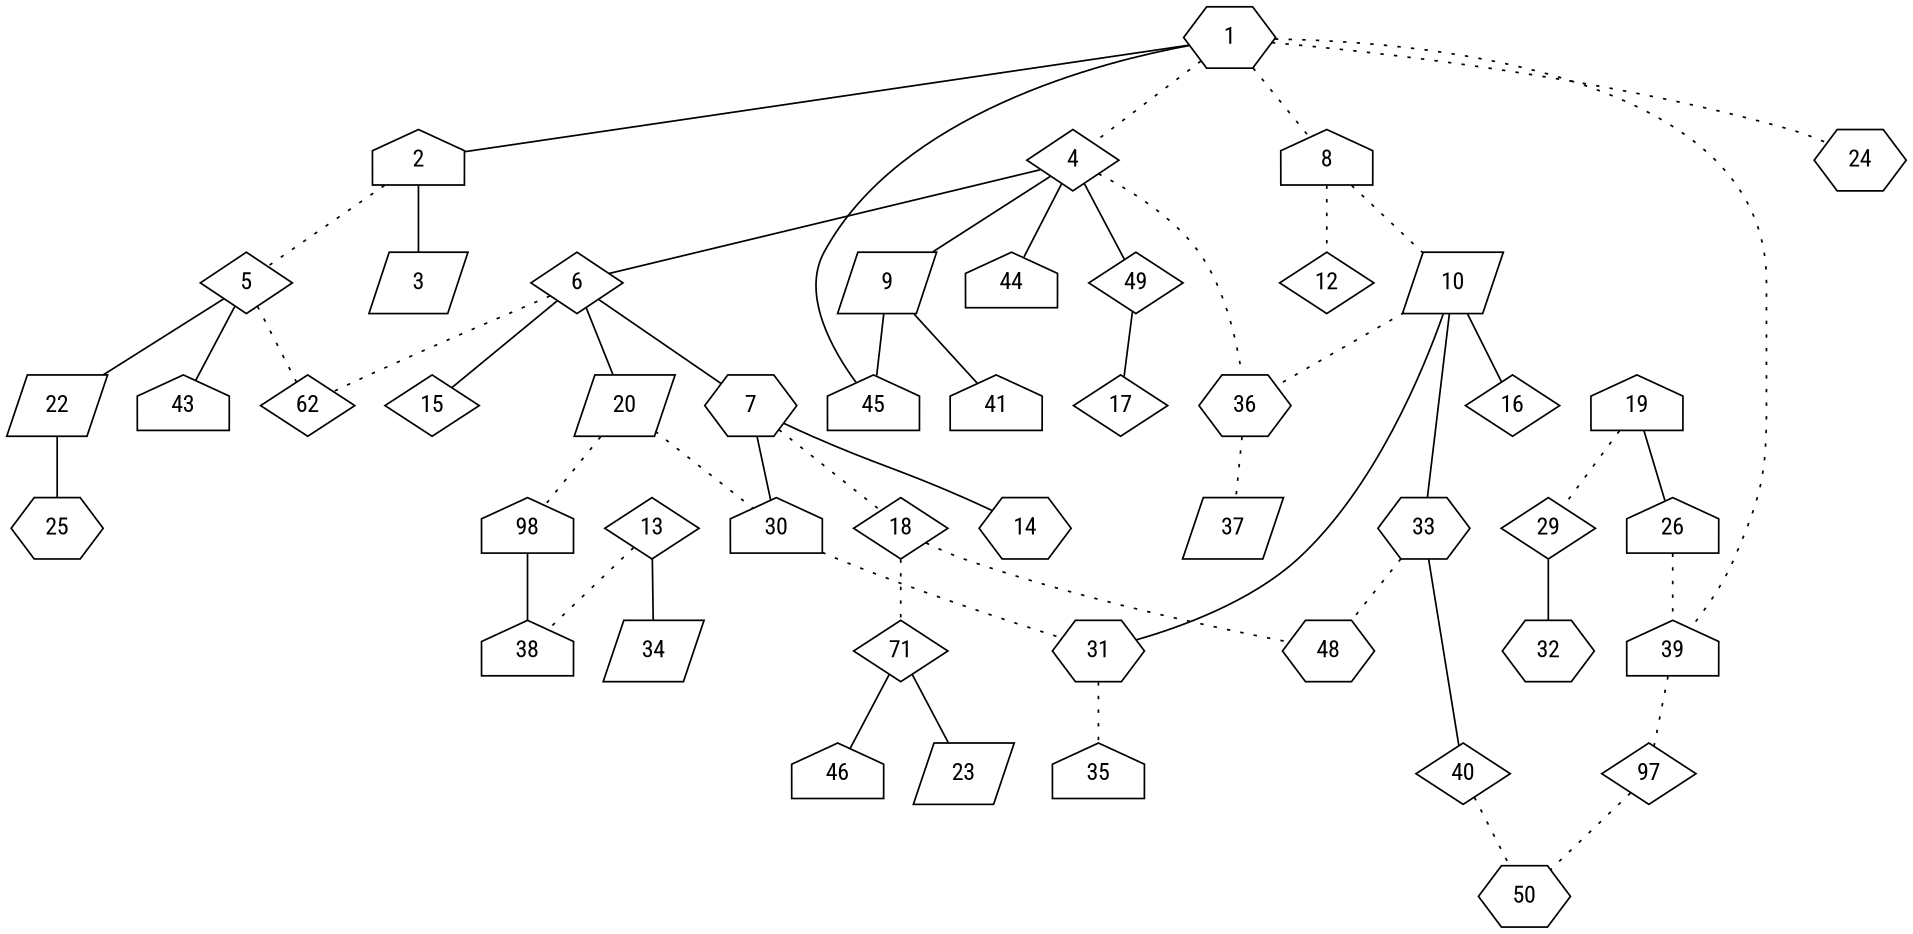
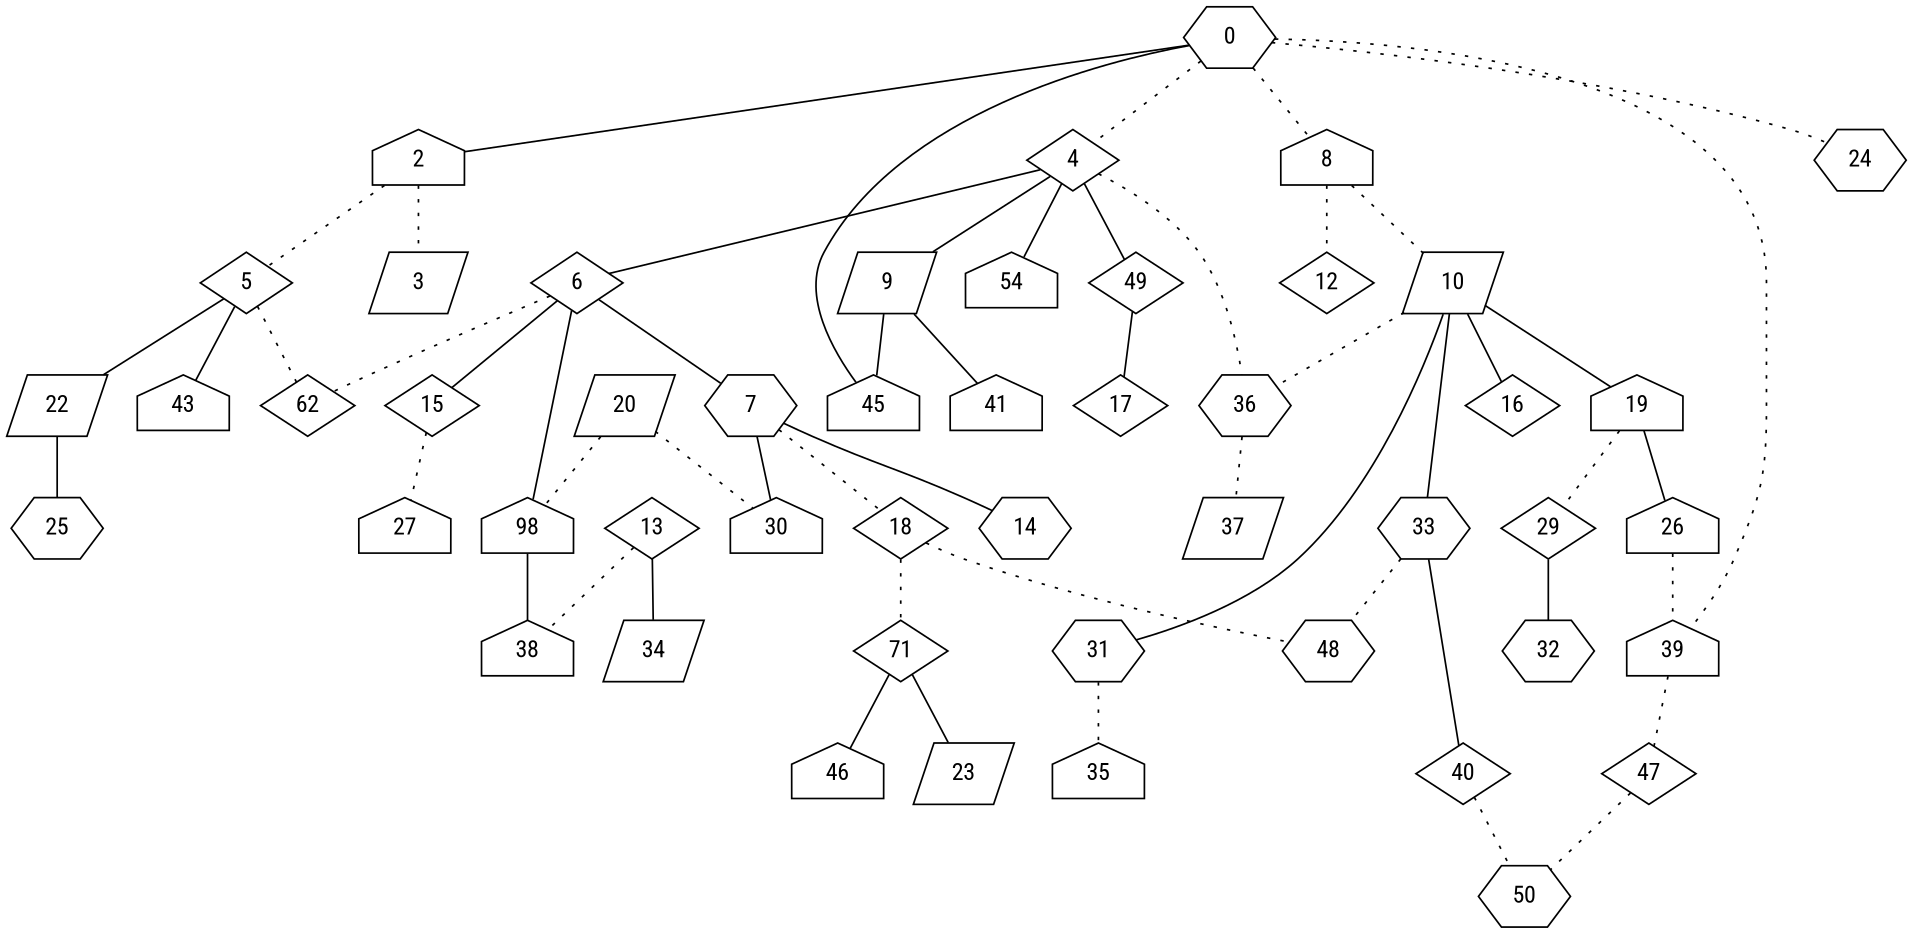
(1230, 37) -> (1230, 37)
(418, 219) -> (418, 219)
(1012, 283) -> (1012, 283)
(600, 341) -> (552, 405)
none -> (1548, 346)
none -> (405, 528)
(941, 598) -> none
(1649, 774) -> (1649, 774)
